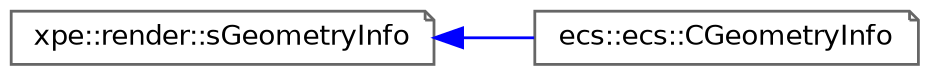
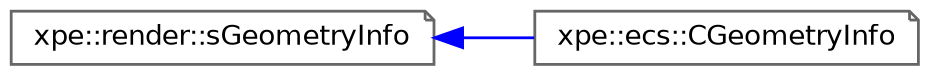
(727, 38) -> (727, 38)
